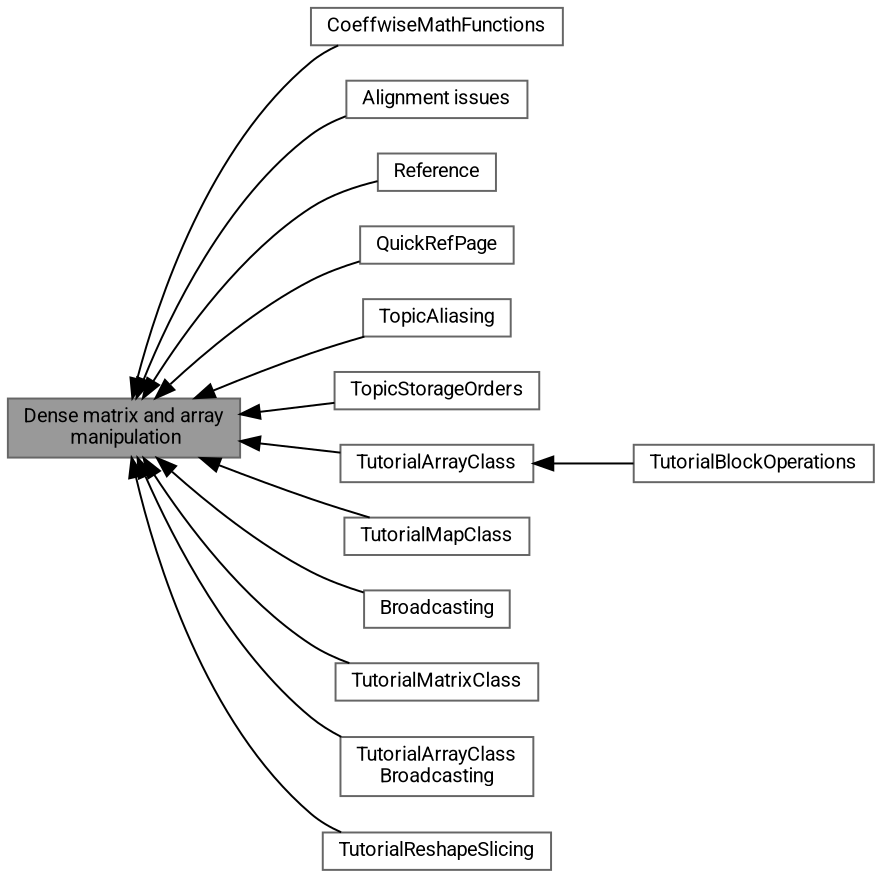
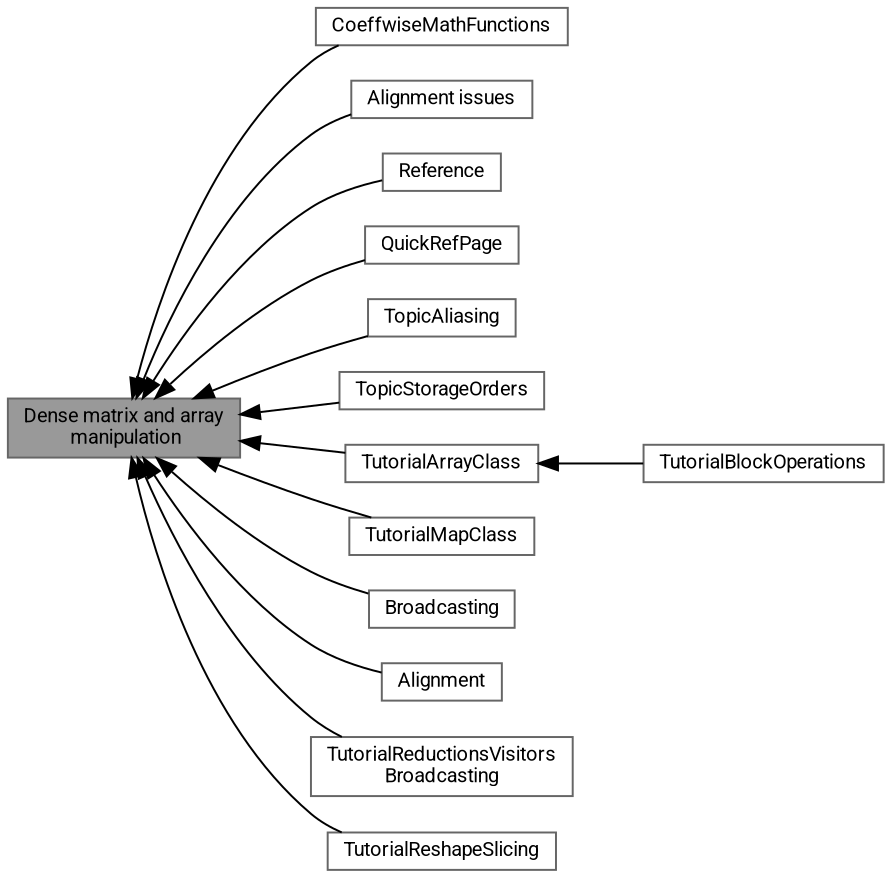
(437, 682) -> (442, 682)
(437, 767) -> (442, 767)
